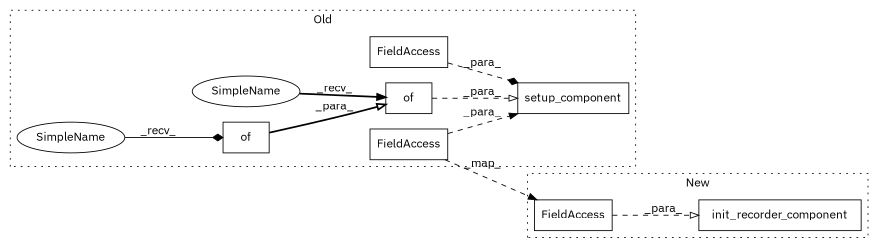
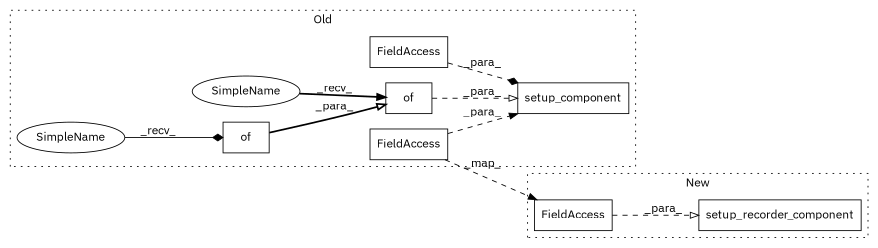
(780, 215) -> (780, 215)
